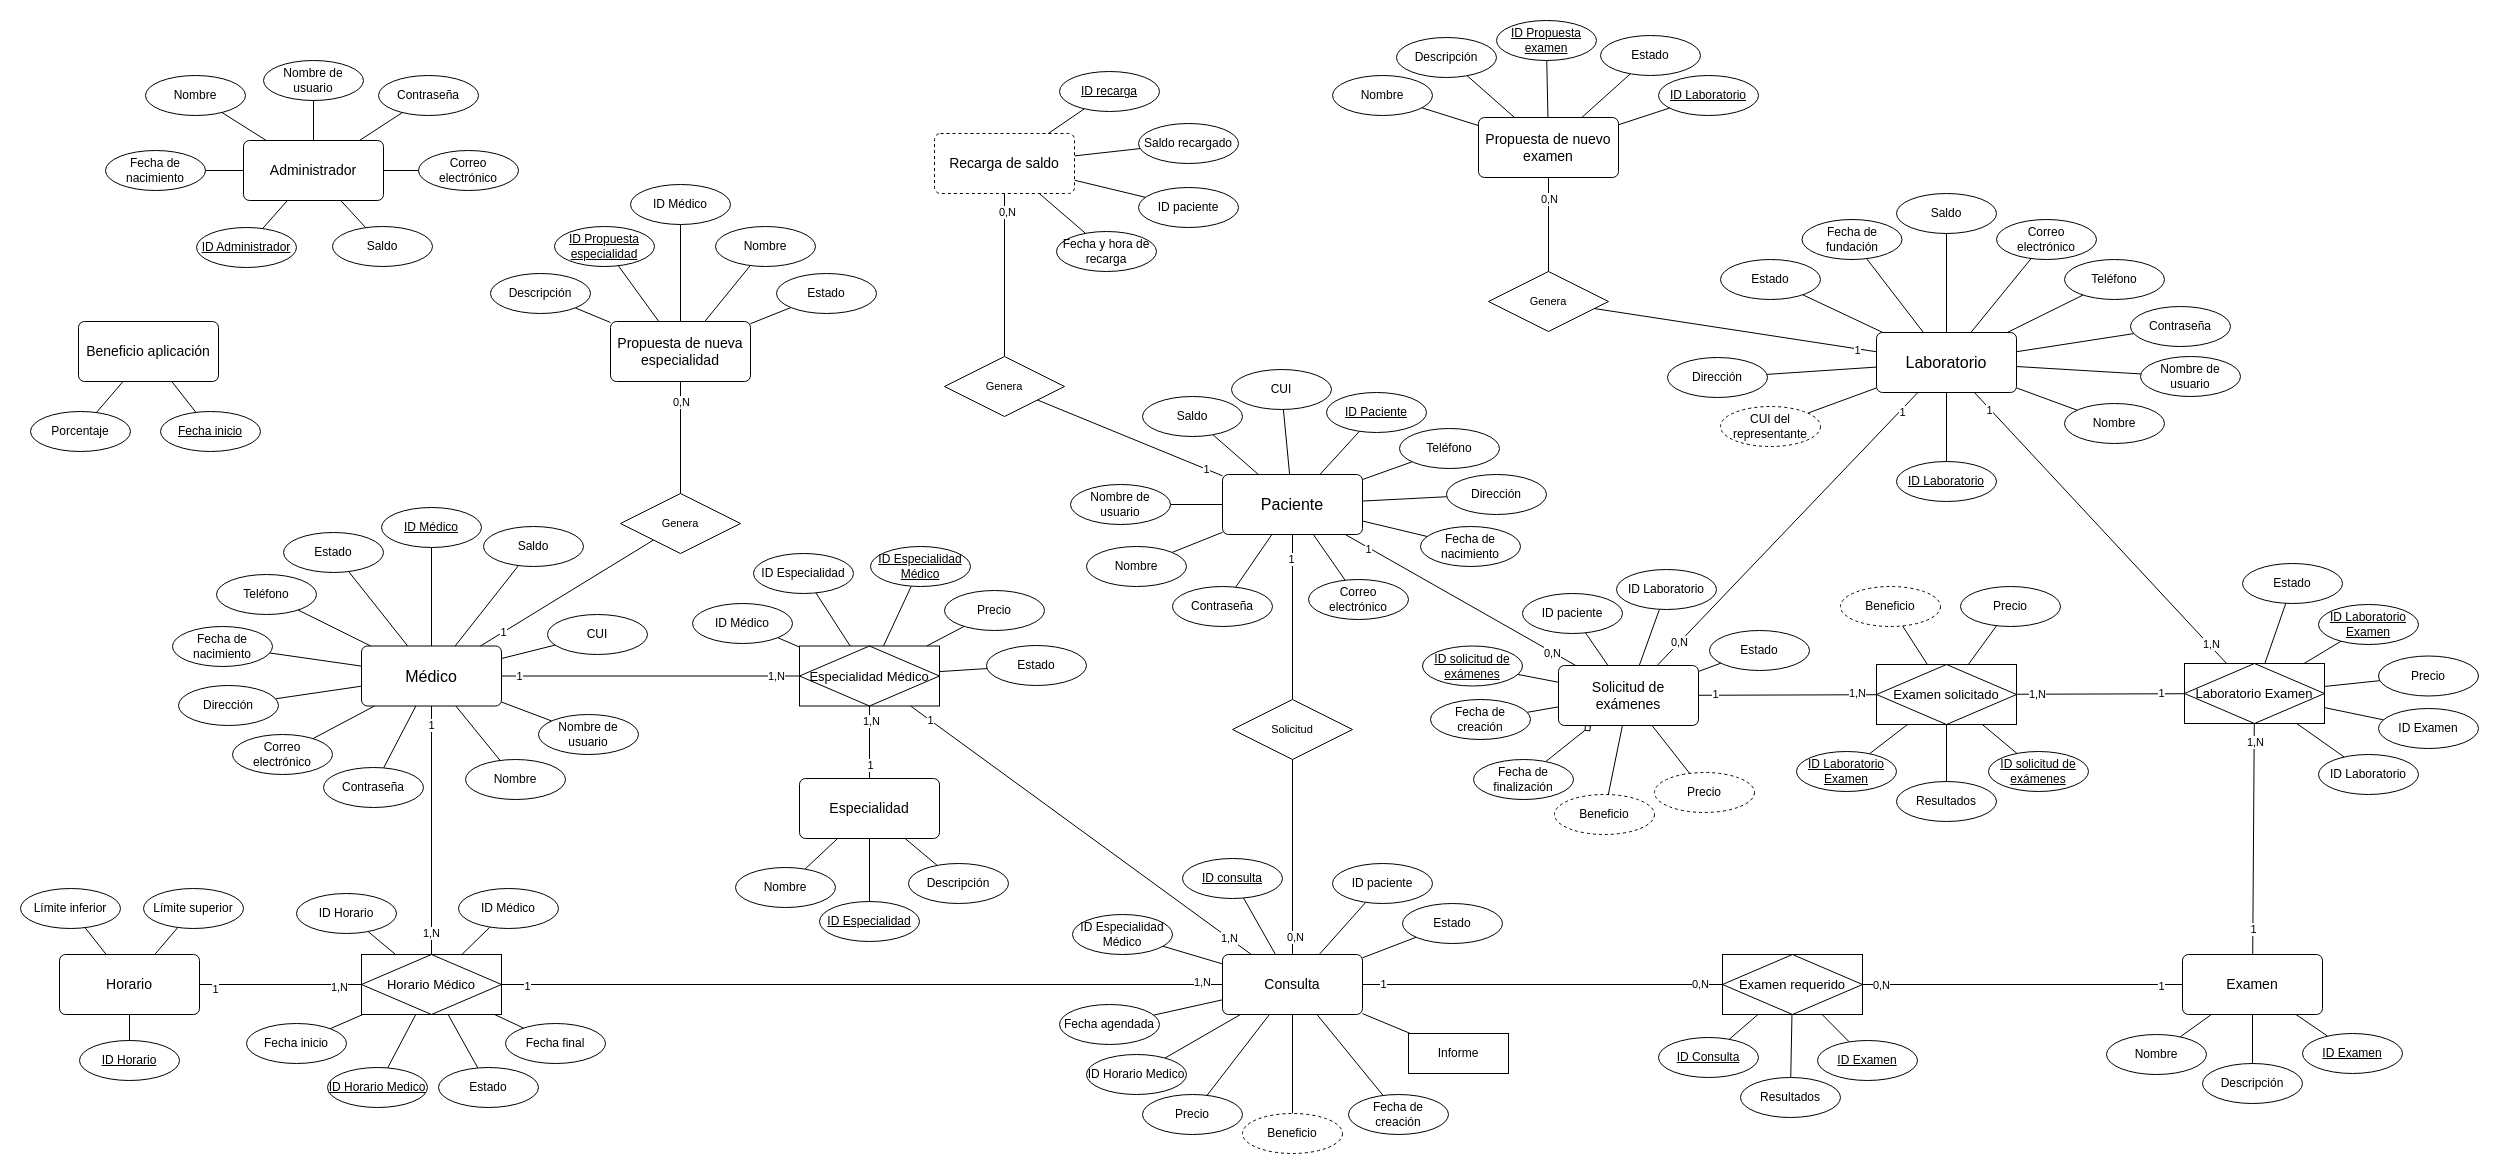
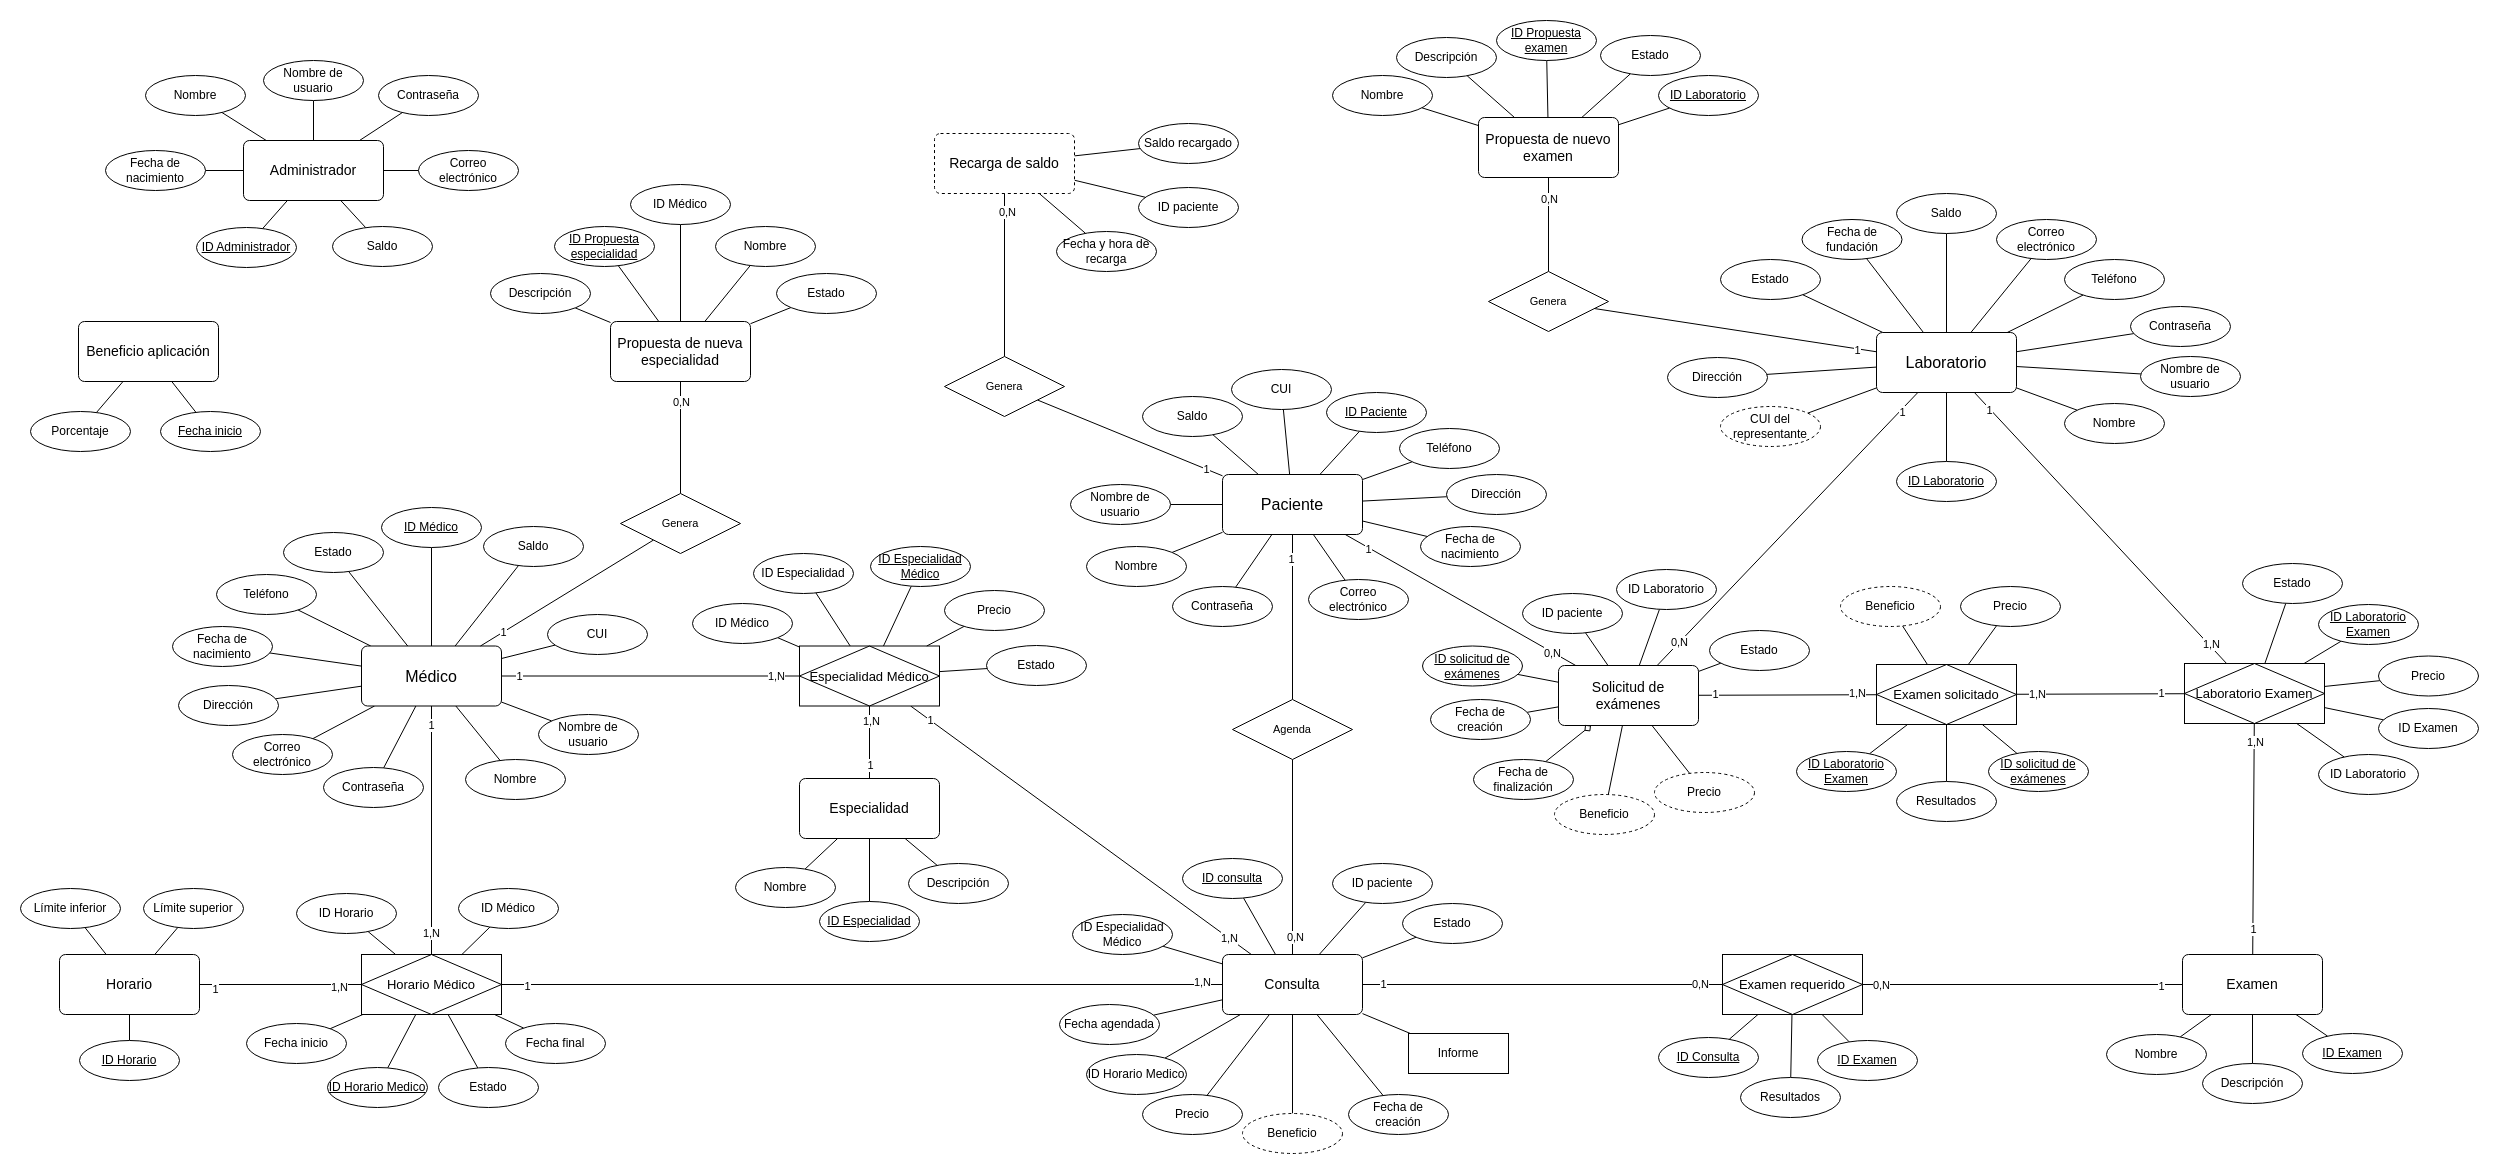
(1110, 92) -> none
(1067, 121) -> none
(1293, 730) -> (1293, 730)
